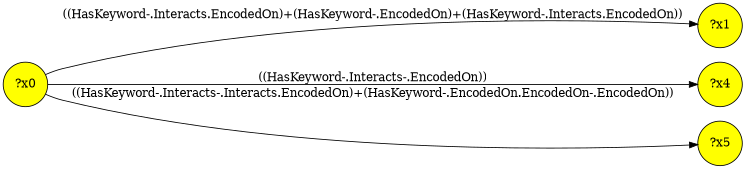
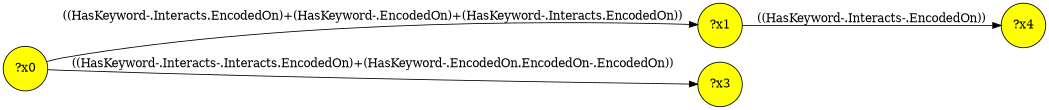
(368, 84) -> (868, 25)
(720, 143) -> (720, 84)
